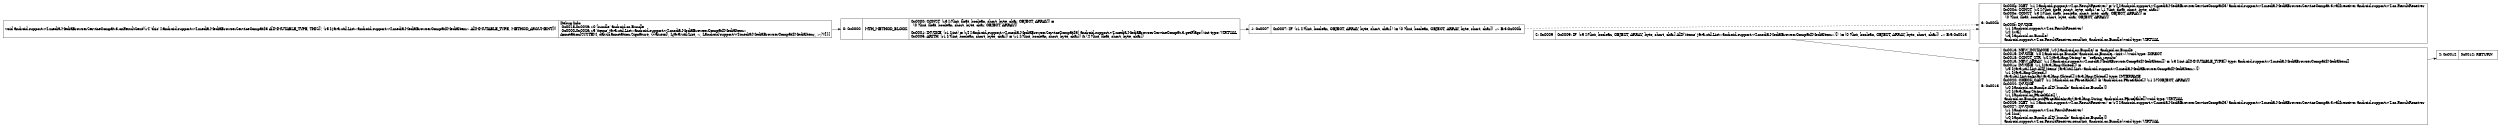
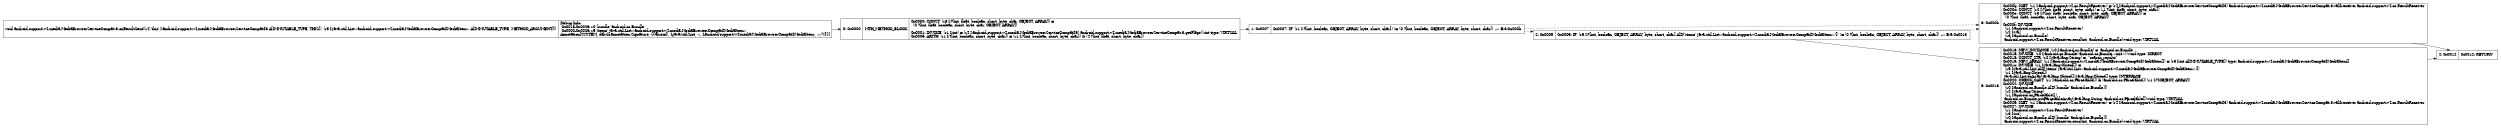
none -> (1527, 31)
none -> (2430, 46)
